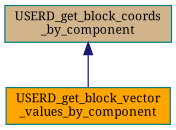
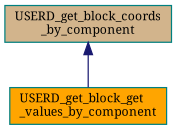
(88, 106) -> (88, 106)
